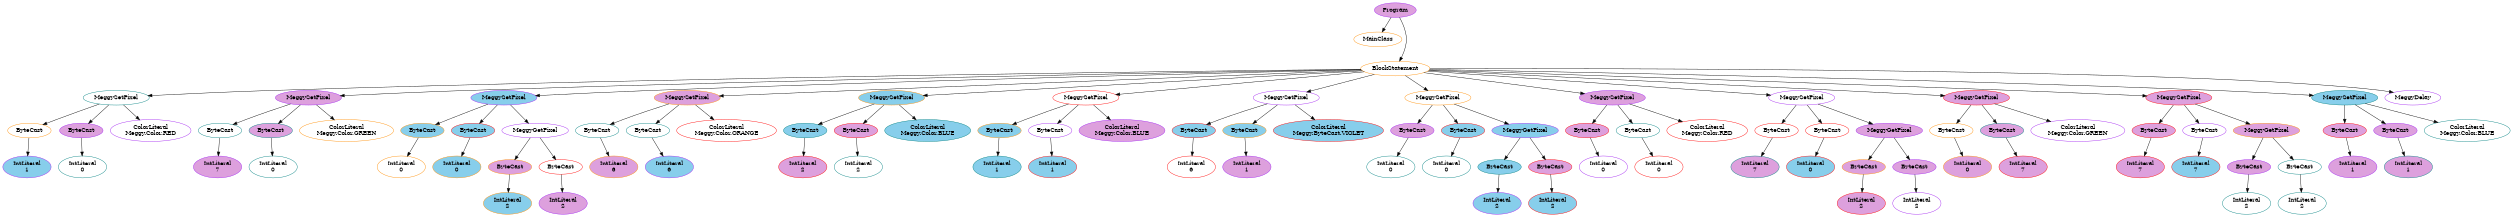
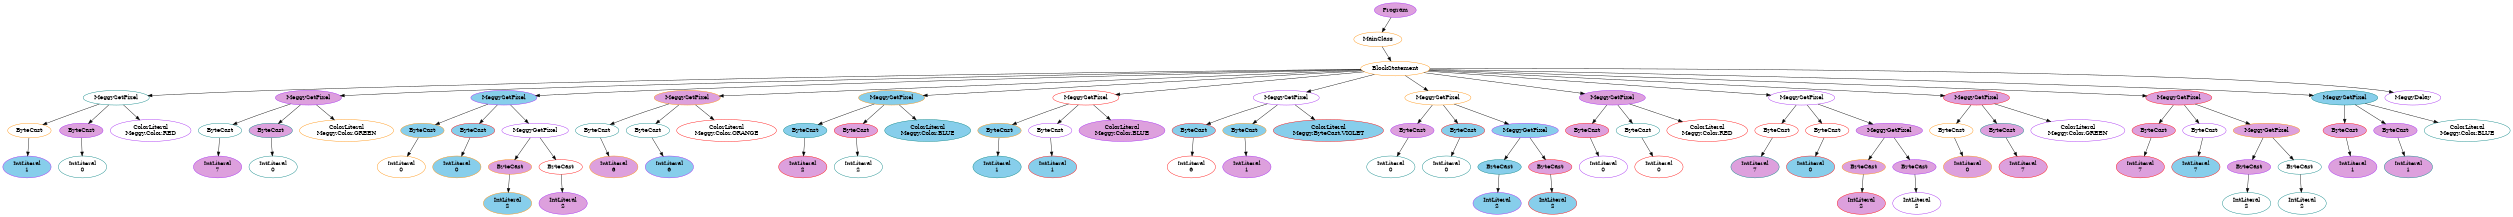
(1406, 37) -> (1385, 52)
